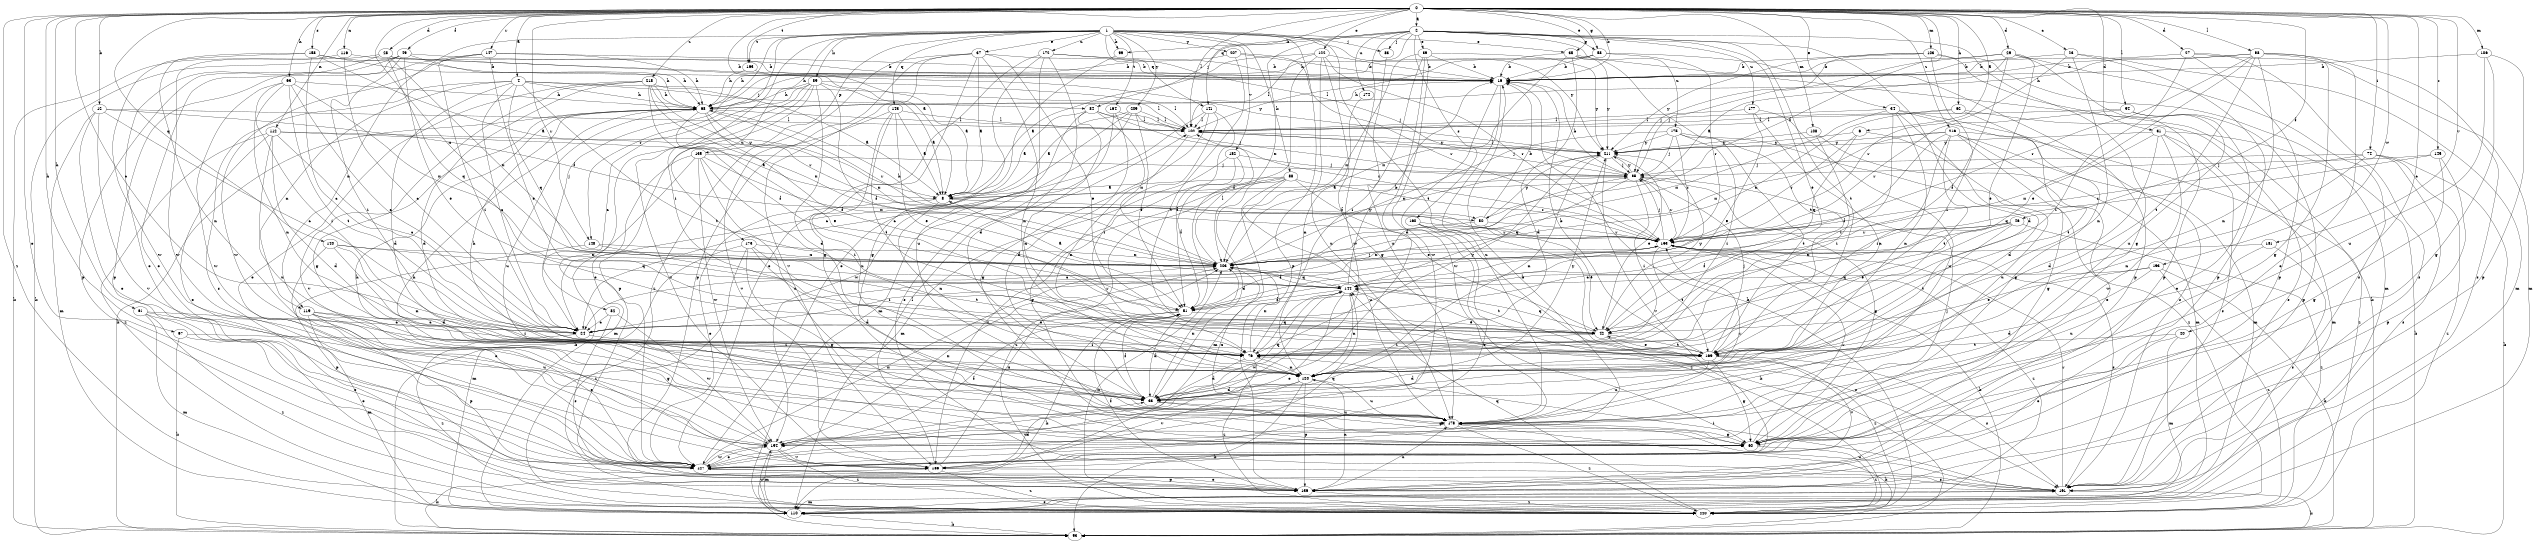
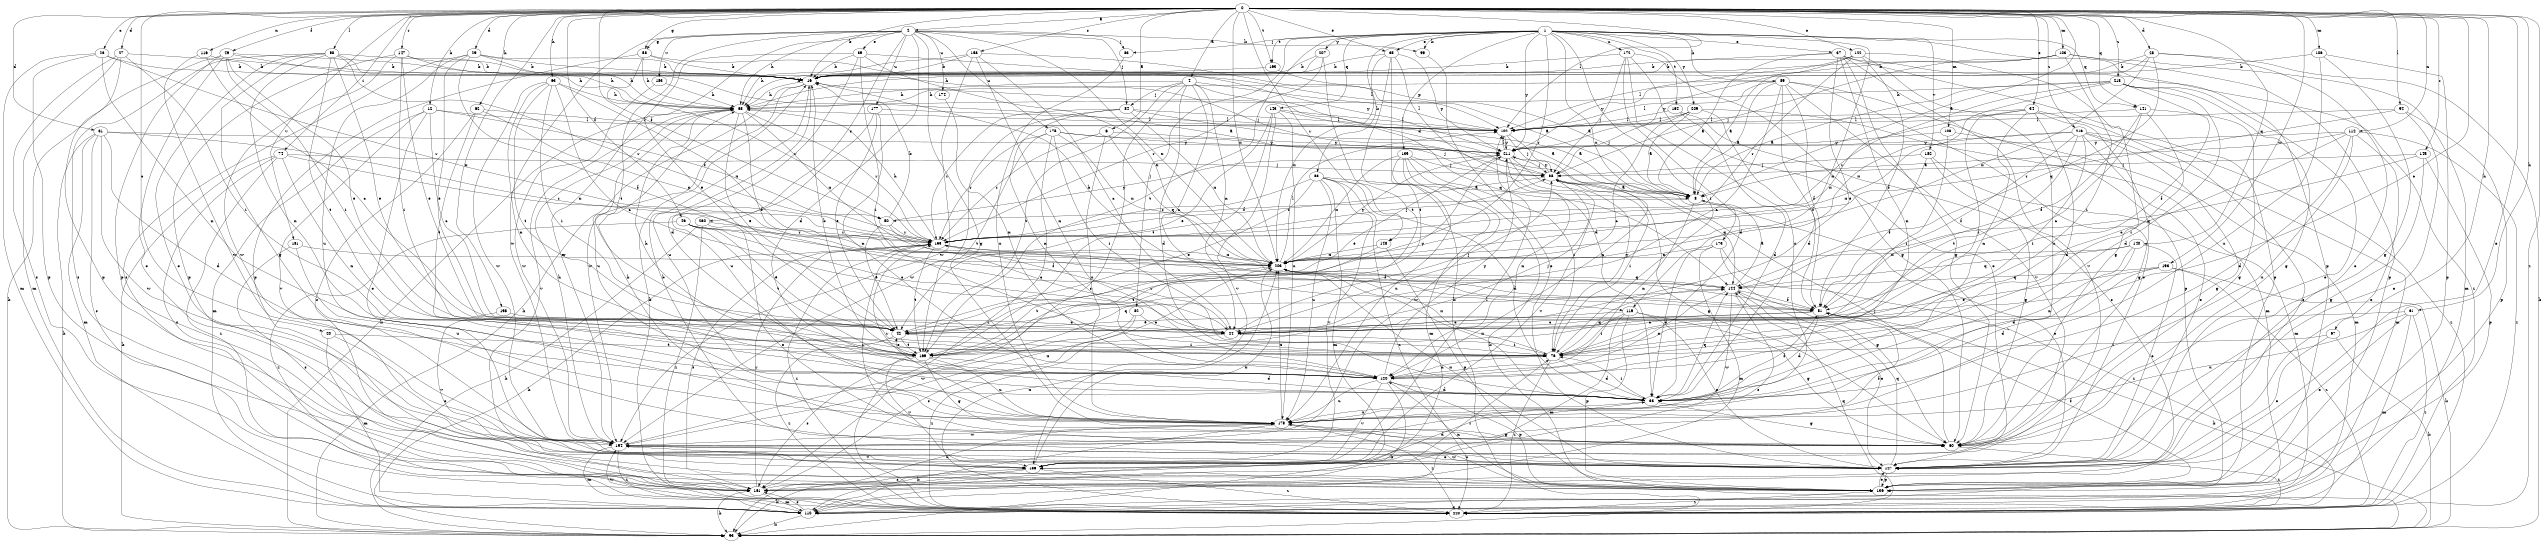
none -> (659, 81)
(1575, 131) -> (1420, 131)
(1413, 221) -> (702, 221)
none -> (503, 311)
(979, 316) -> (1609, 373)
none -> (377, 402)
